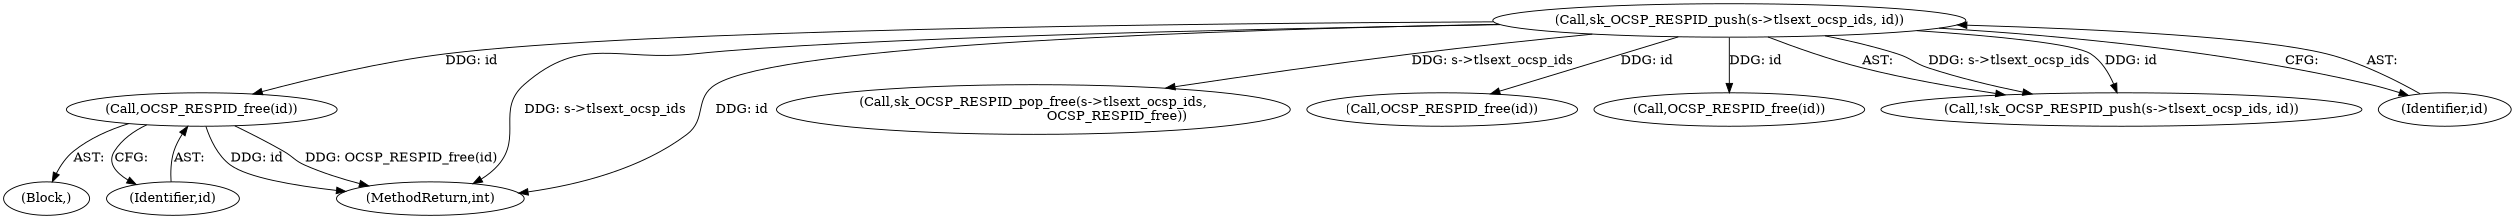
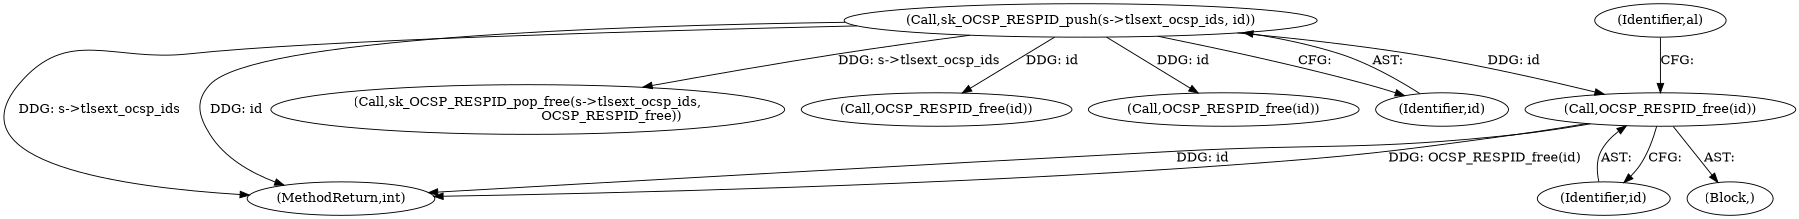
none -> (1660, 20)
(2121, 110) -> none
